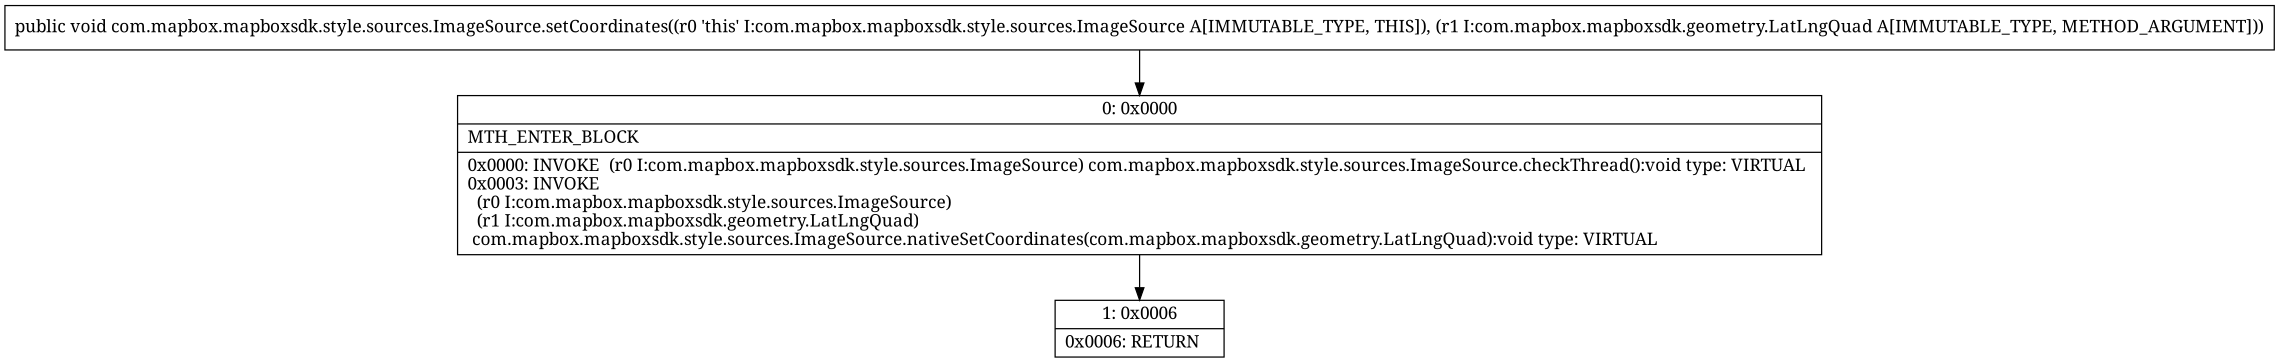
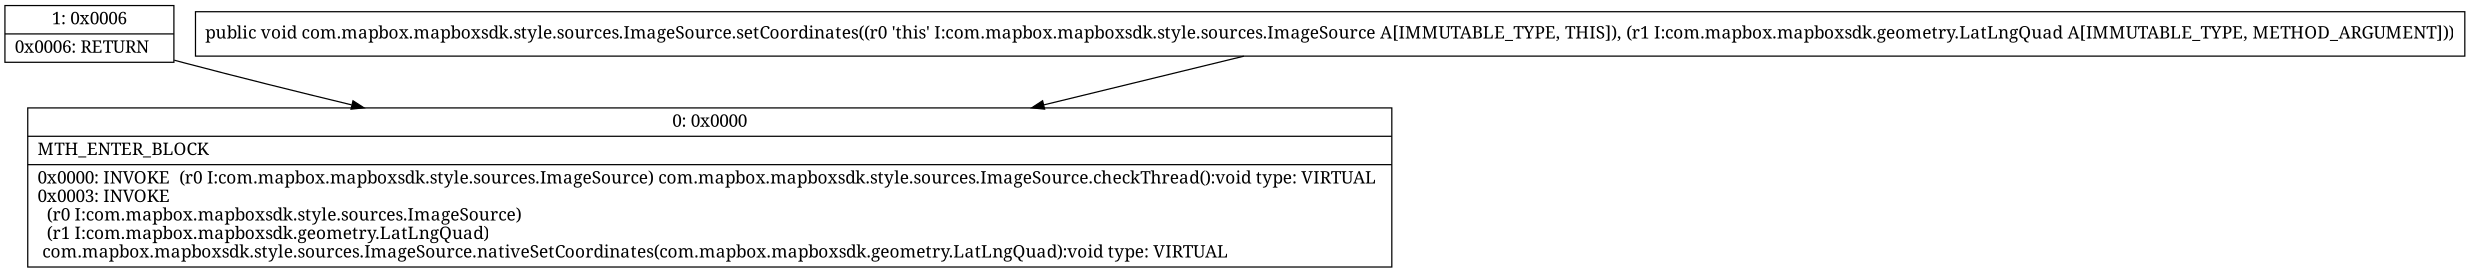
(1140, 271) -> (263, 83)
